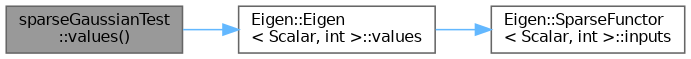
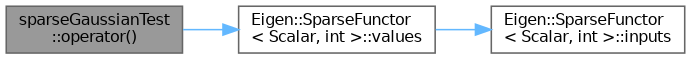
(94, 30) -> (94, 30)
(337, 30) -> (337, 30)
